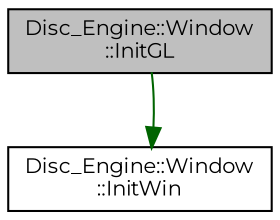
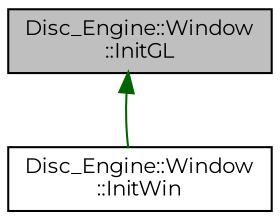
(154, 100) -> (126, 120)
